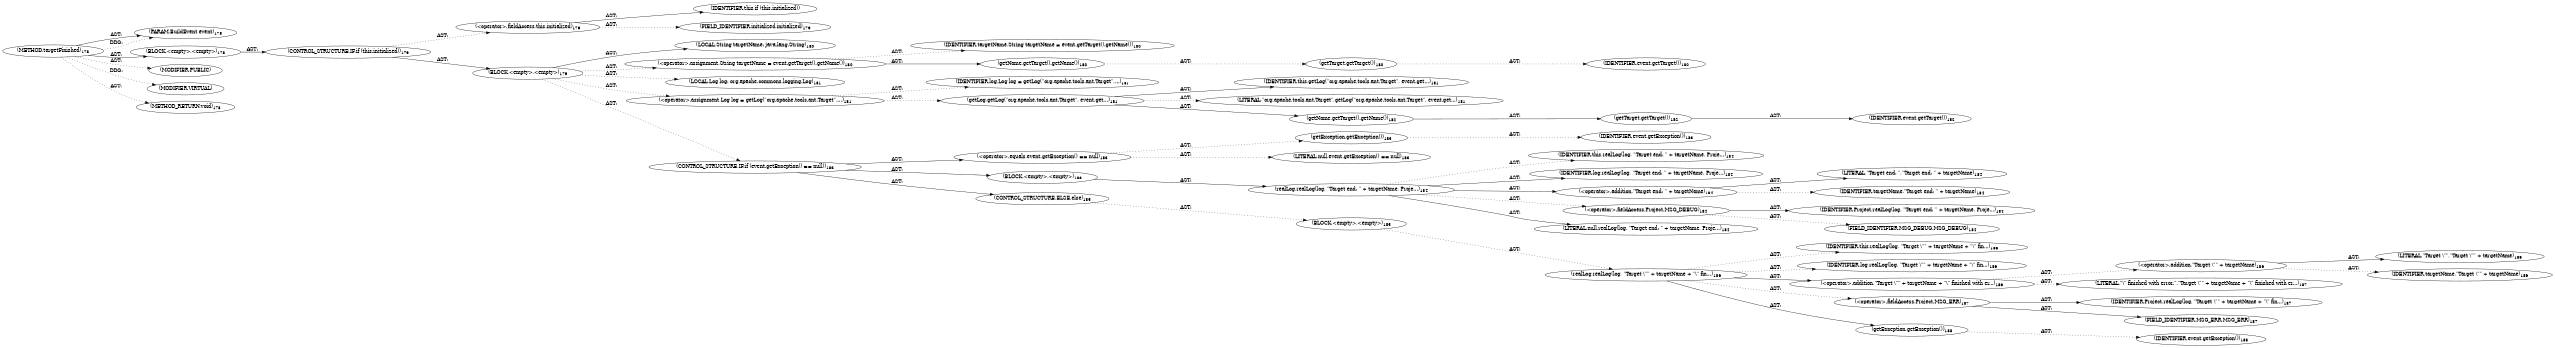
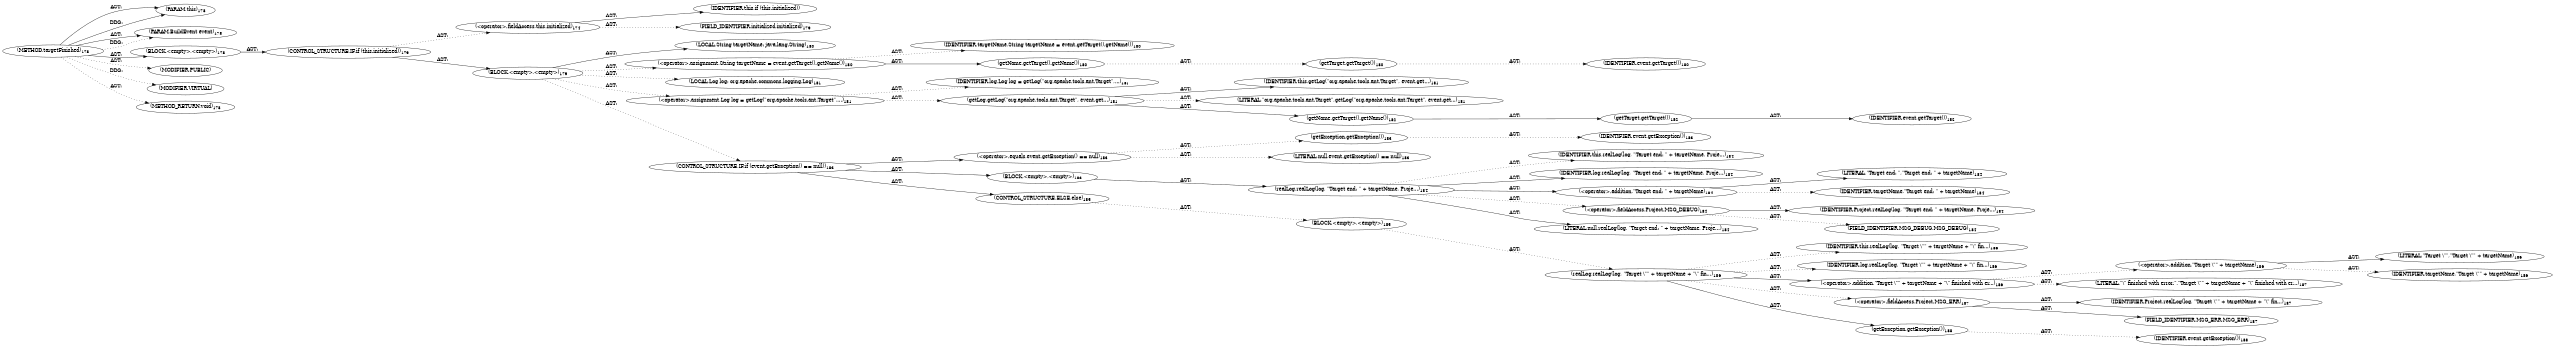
none -> (186, 10)
(576, 27) -> (576, 27)
